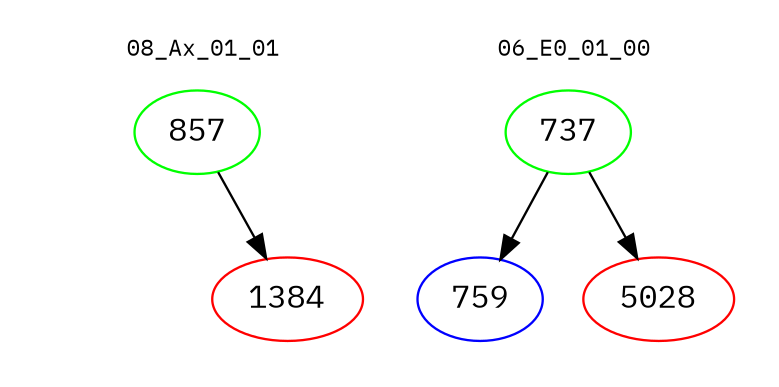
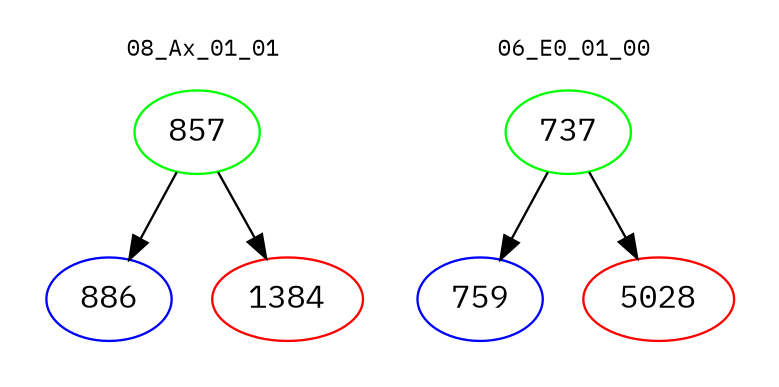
none -> (109, 299)
